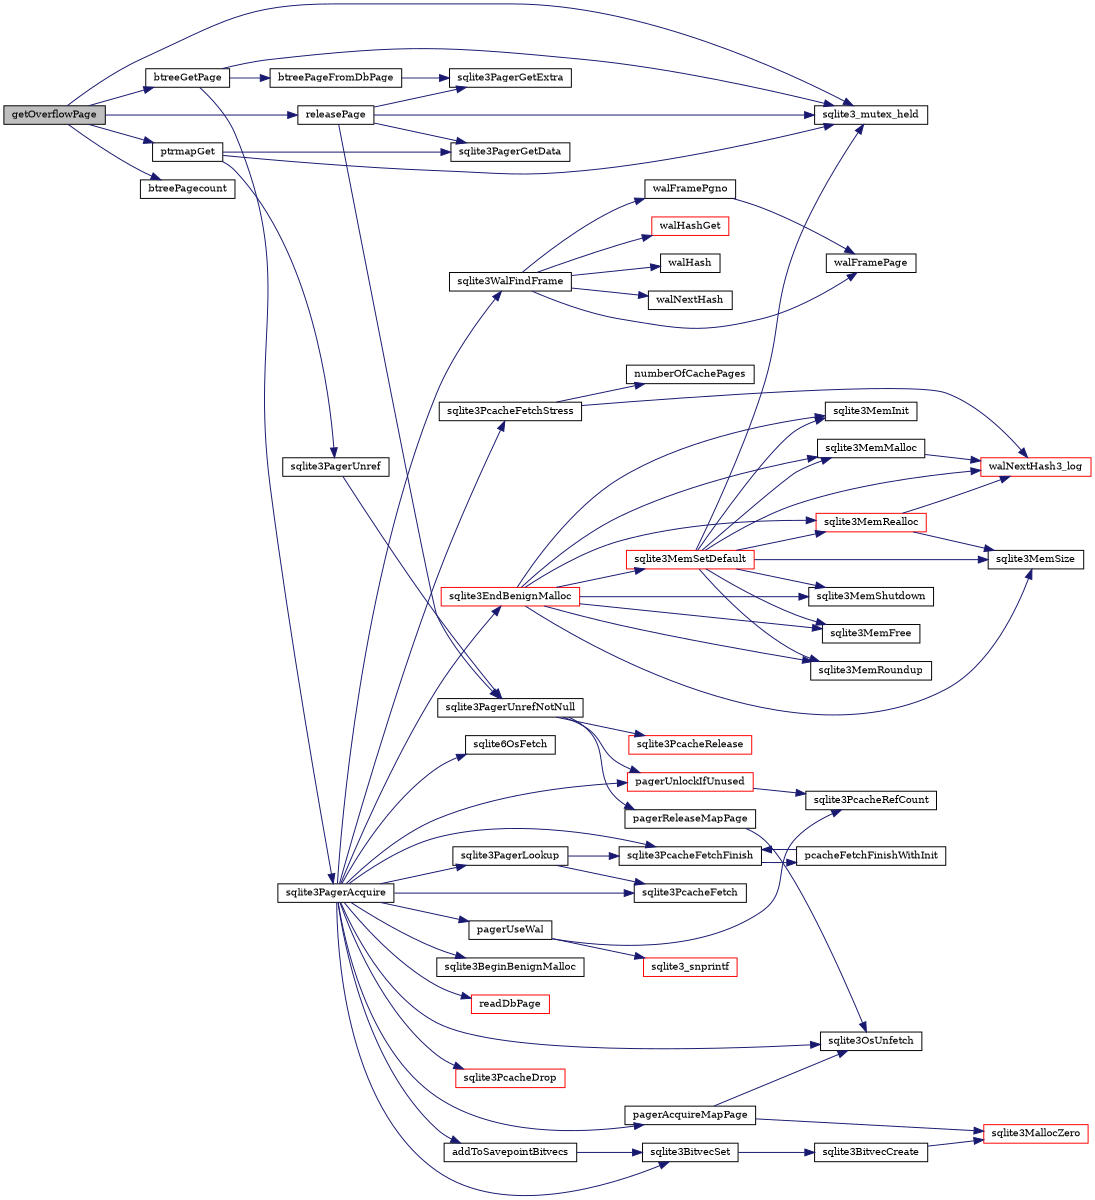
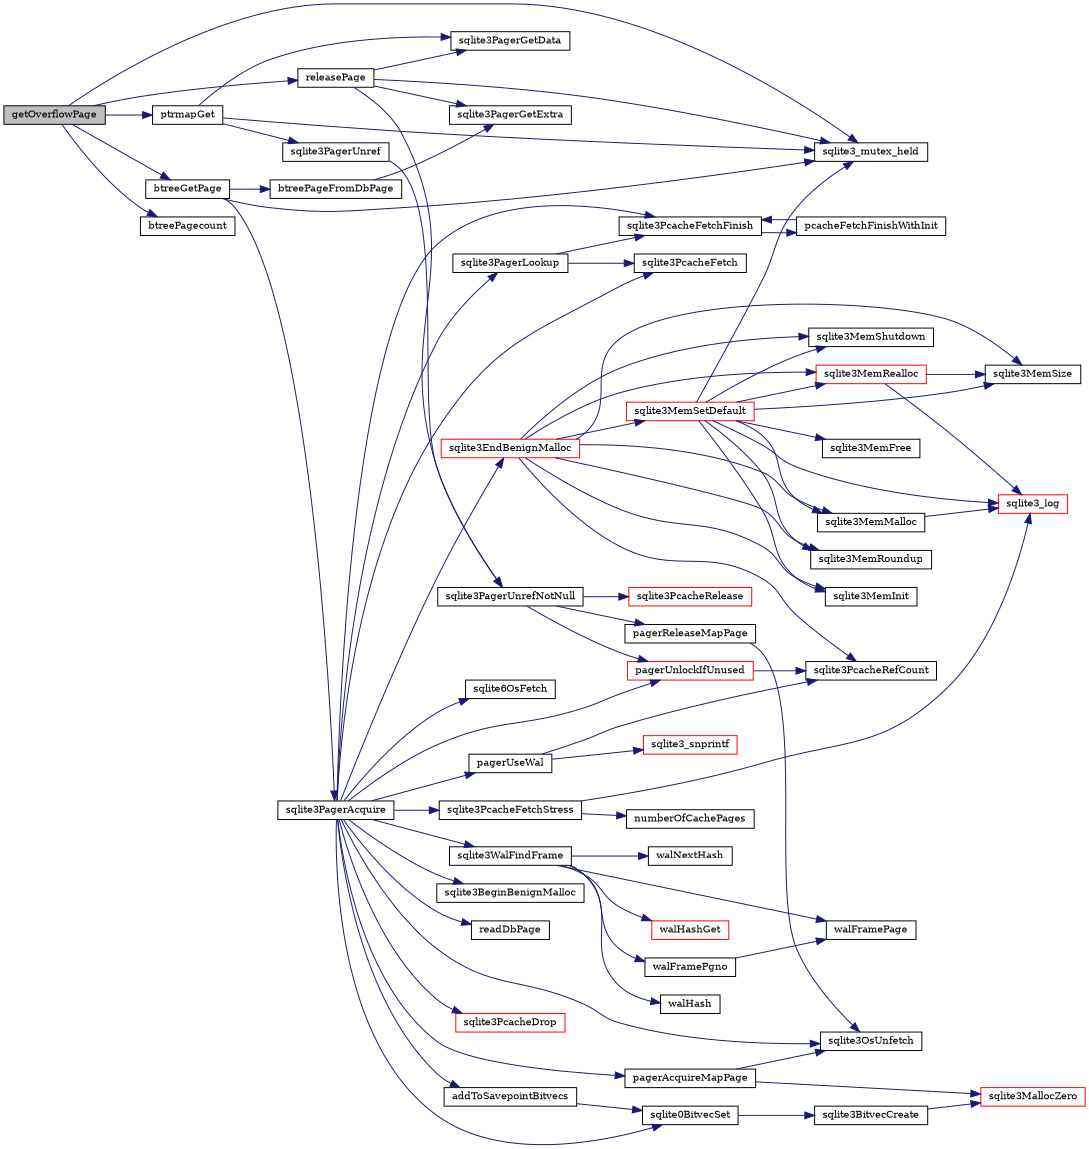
(1036, 467) -> (1033, 504)
(696, 616) -> (682, 561)
(510, 1004) -> (510, 930)
(690, 1152) -> (690, 1115)
